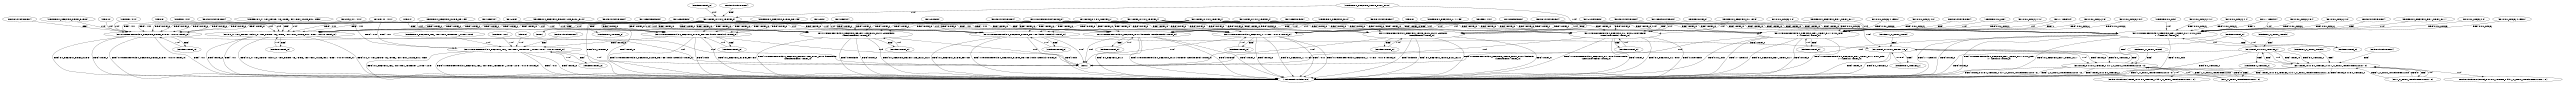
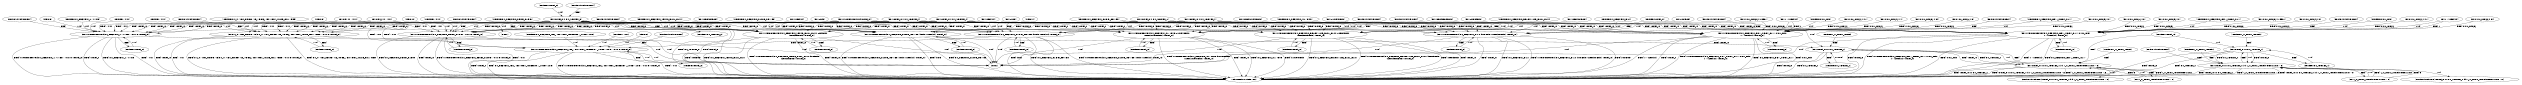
(1037, 9) -> (624, 29)
(1890, 50) -> (1829, 50)
none -> (2293, 54)
